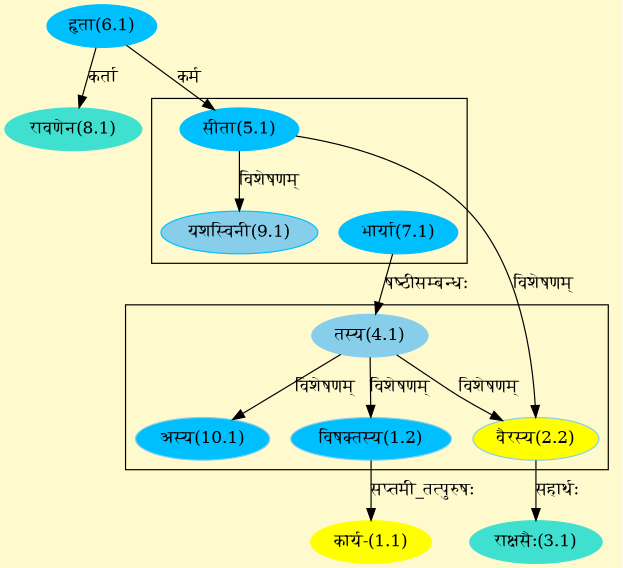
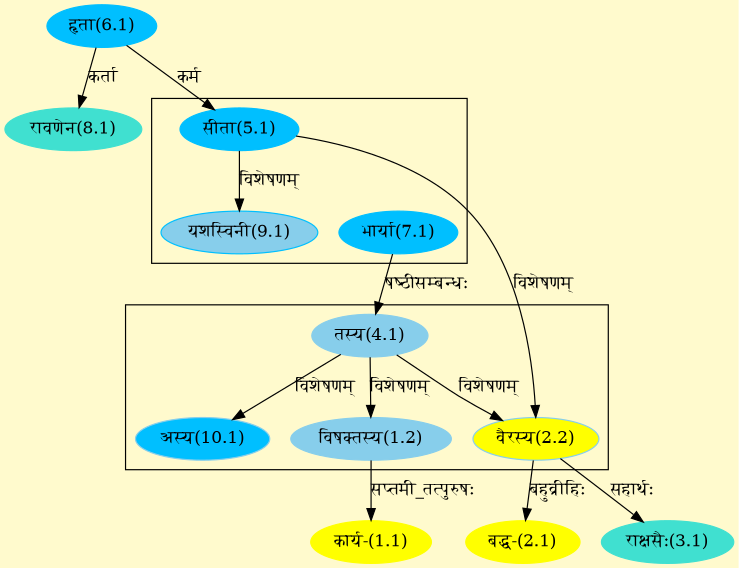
(371, 439) -> (371, 439)
none -> (523, 542)
